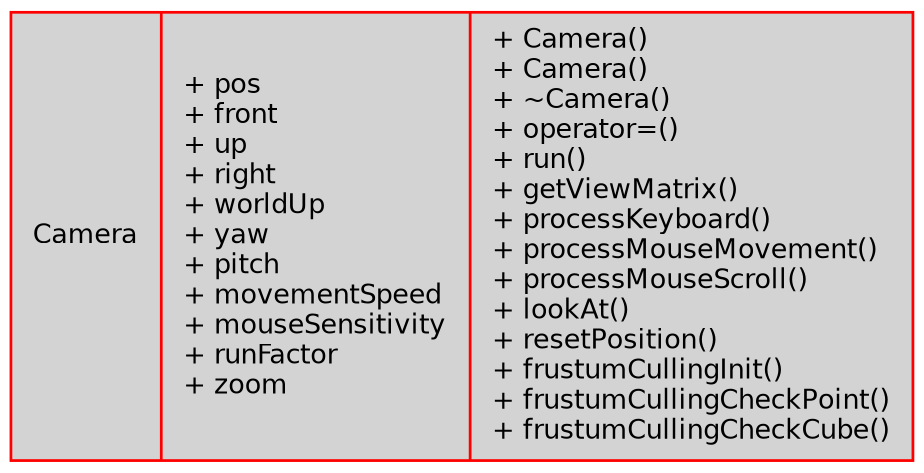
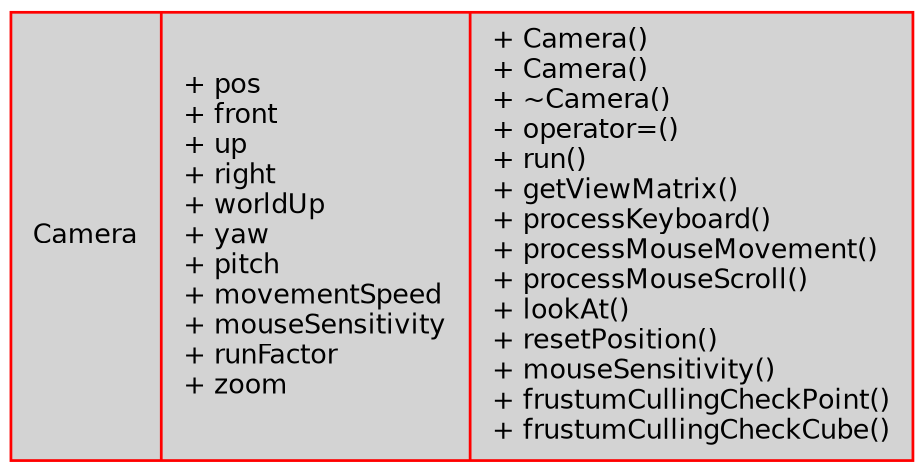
(638, 370) -> (634, 370)
